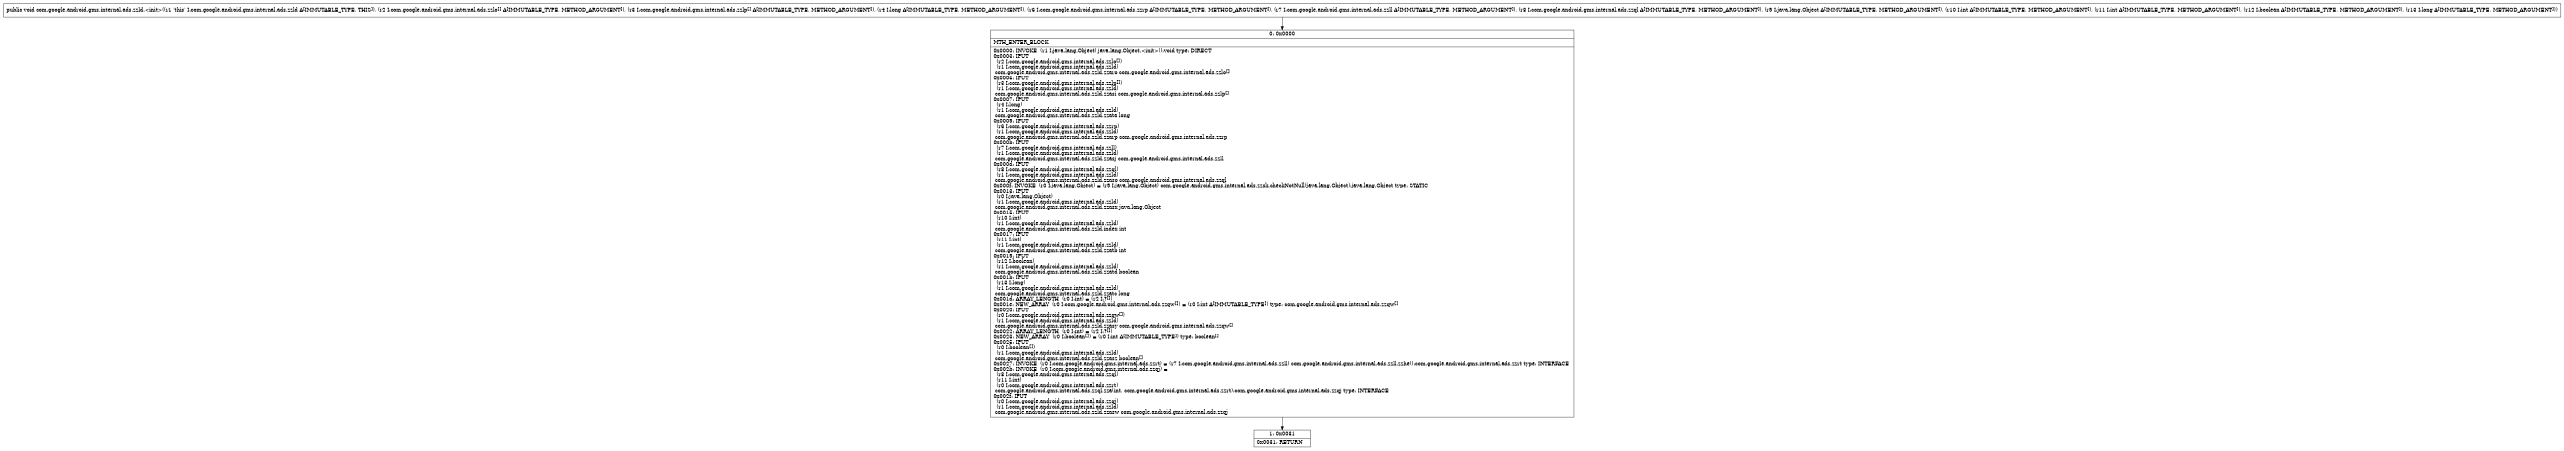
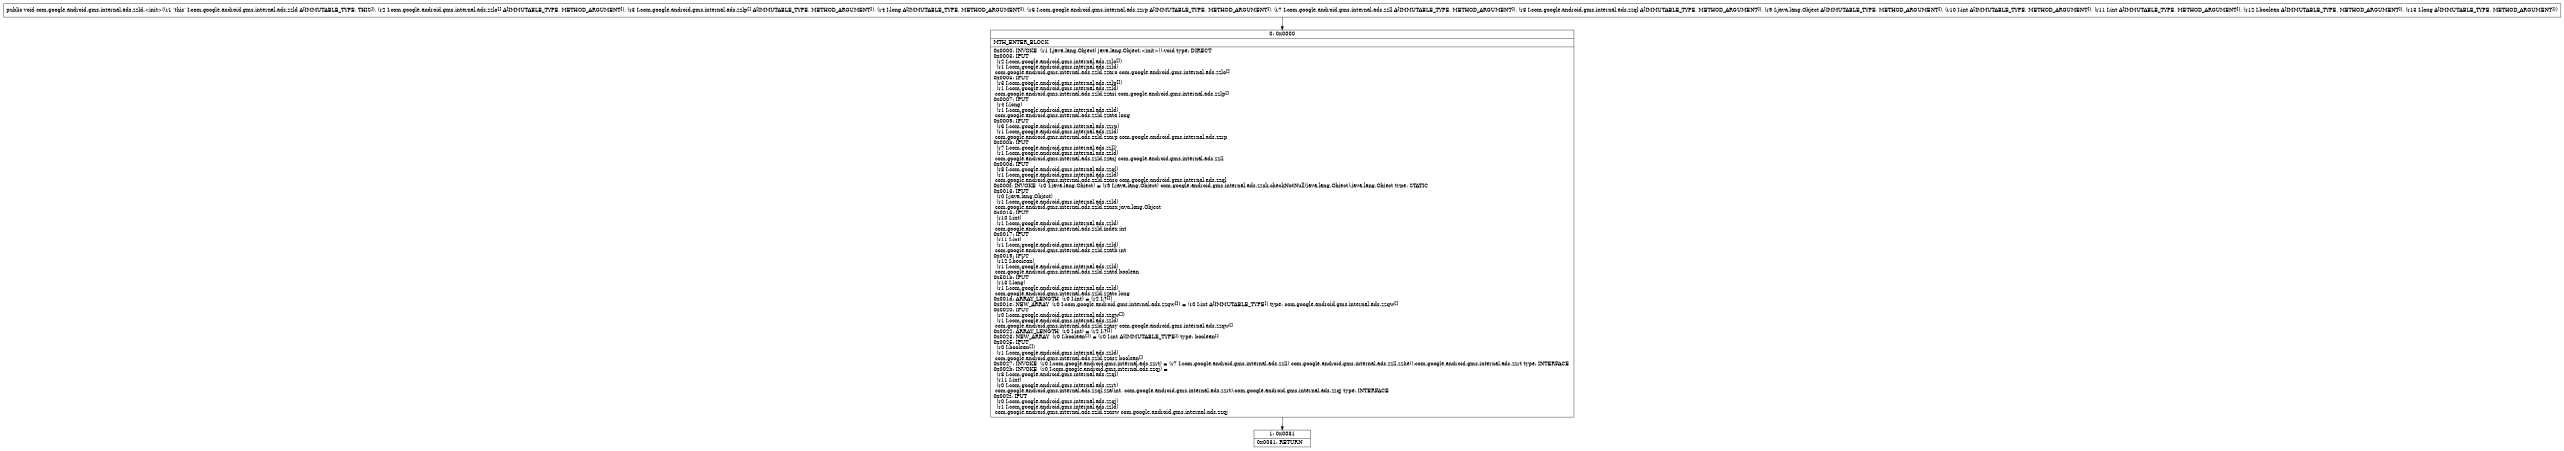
(1013, 278) -> (1013, 278)
